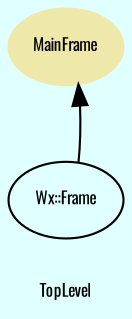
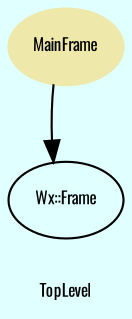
(80, 134) -> (52, 112)
